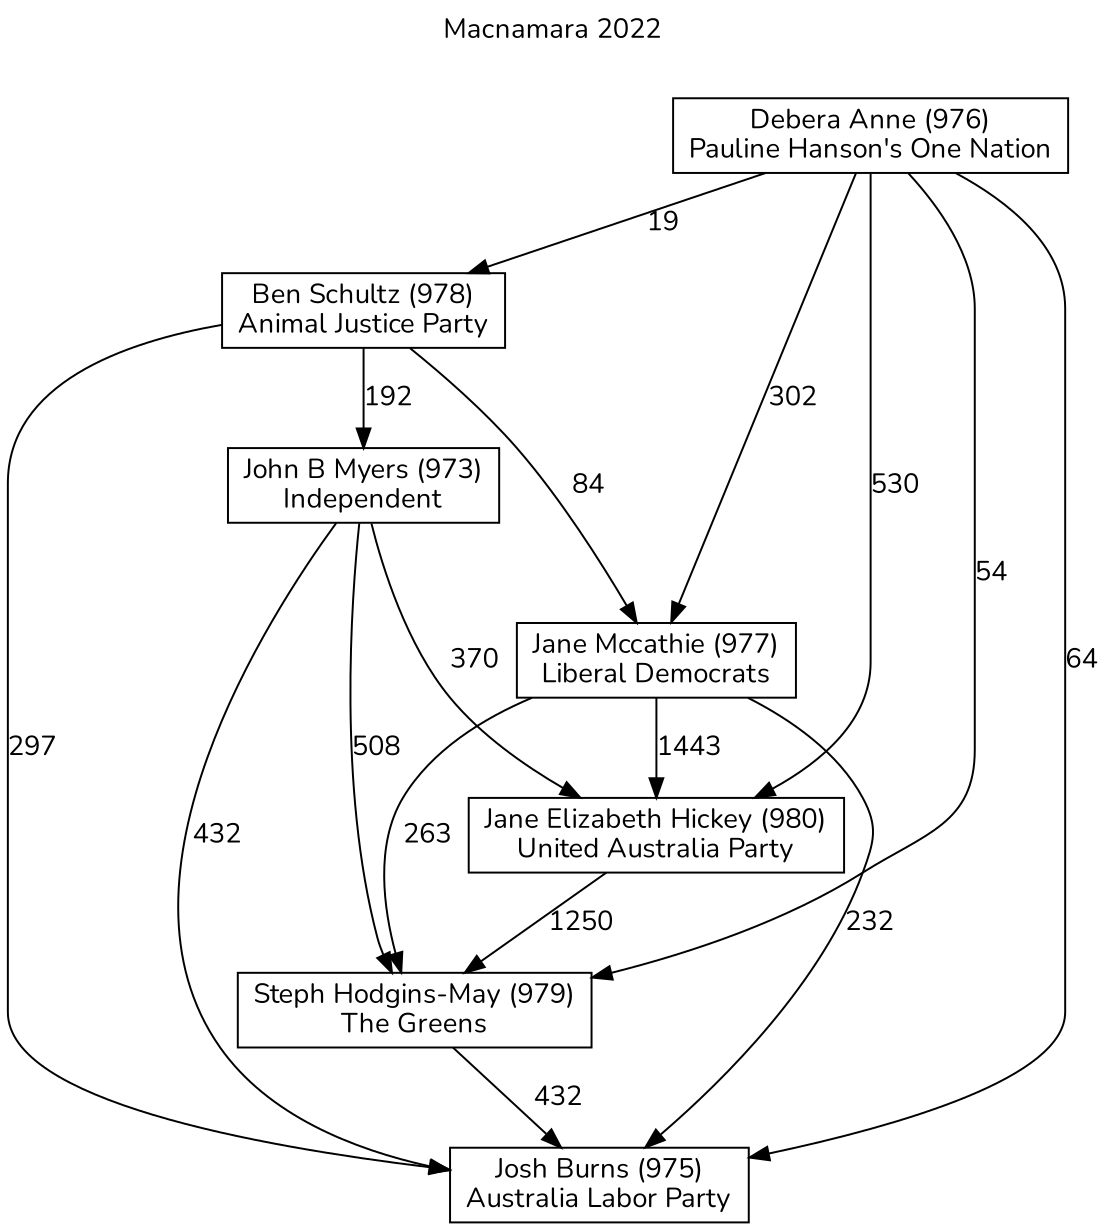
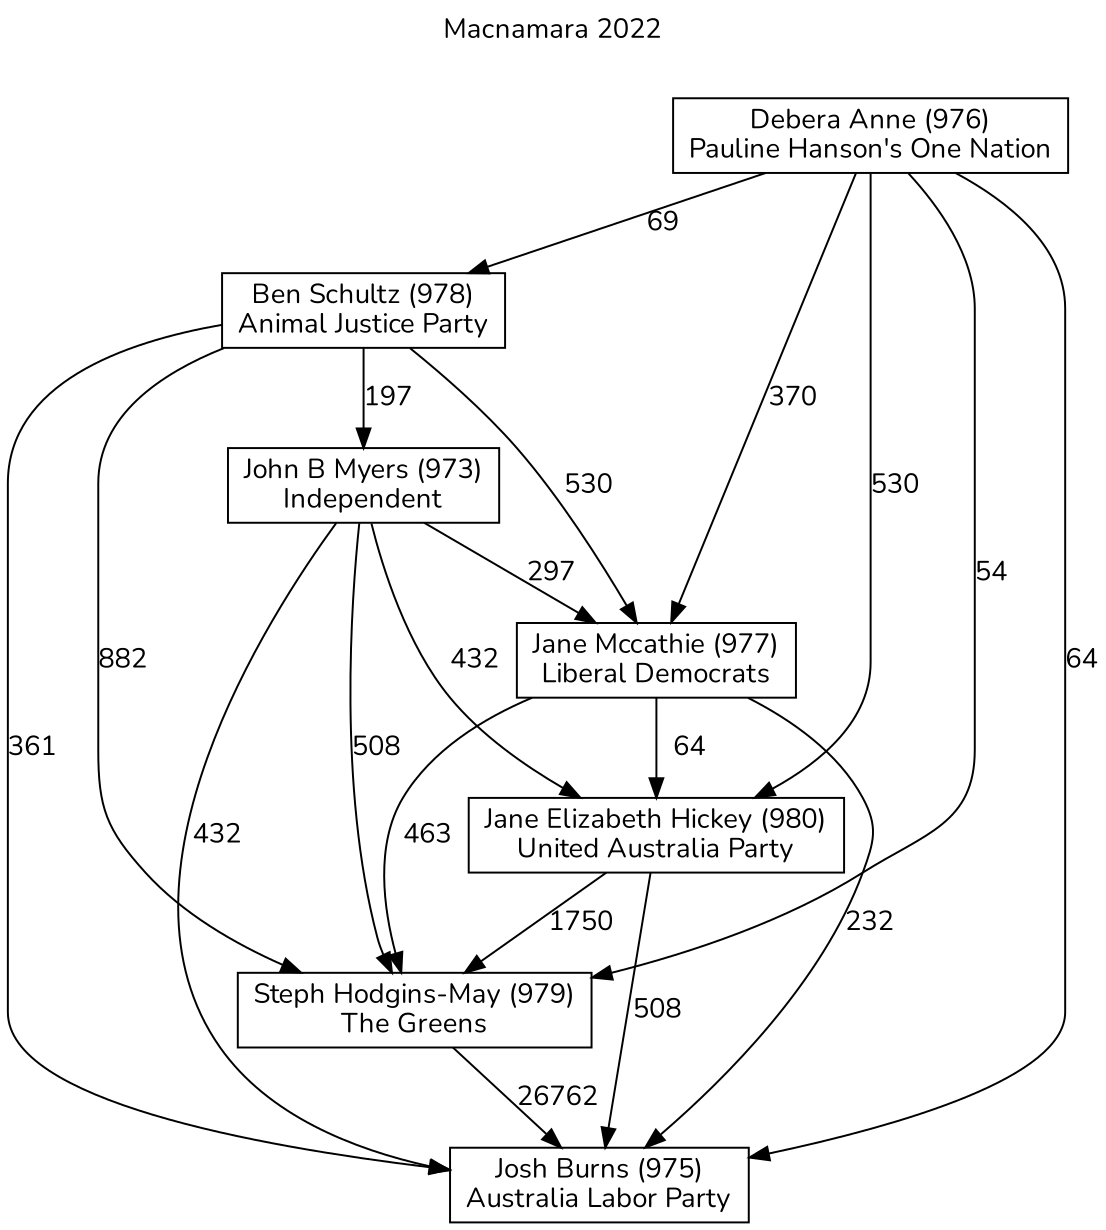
(663, 223) -> (663, 223)
(388, 398) -> (388, 398)
(793, 398) -> (793, 398)
(589, 485) -> (589, 485)
none -> (501, 568)
(475, 660) -> (475, 660)
none -> (98, 670)
(32, 748) -> (32, 748)
(690, 748) -> (690, 748)
(427, 835) -> (427, 835)
(582, 923) -> (582, 923)
none -> (629, 1000)
(558, 1098) -> (558, 1098)
